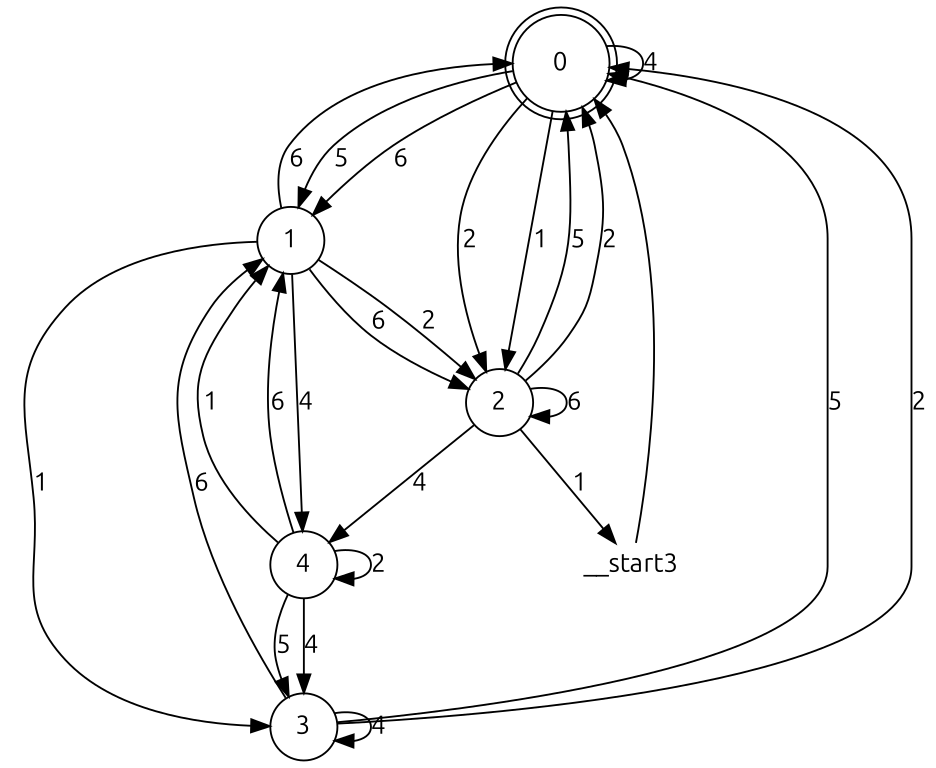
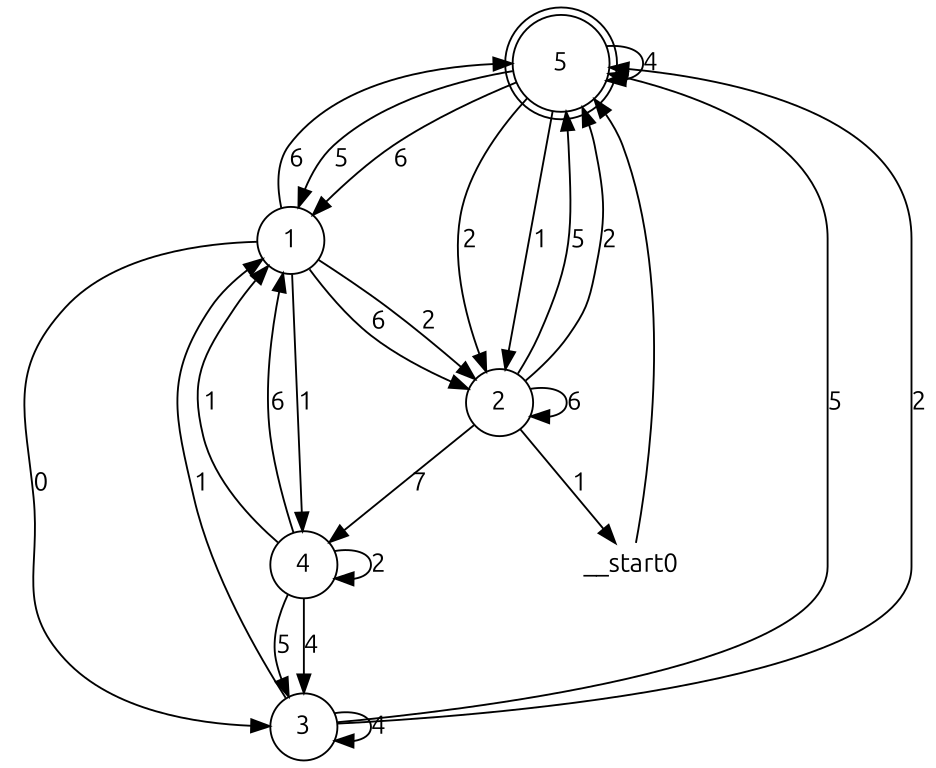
(561, 63) -> (561, 63)
(307, 403) -> (307, 403)
(42, 484) -> (42, 484)
(202, 484) -> (202, 484)
(420, 484) -> (420, 484)
(632, 565) -> (632, 565)
